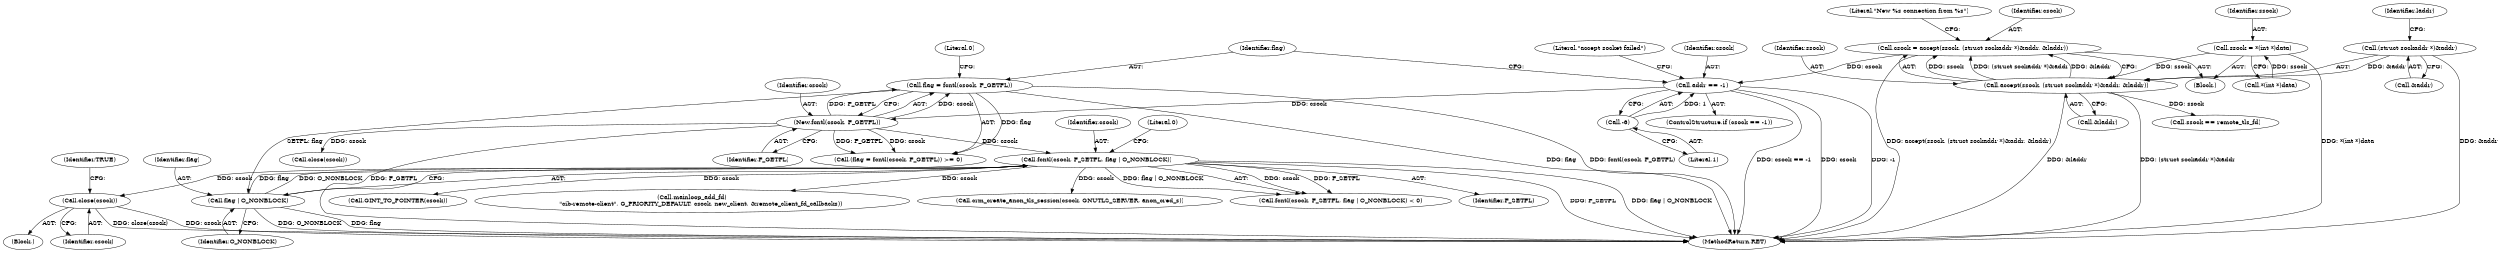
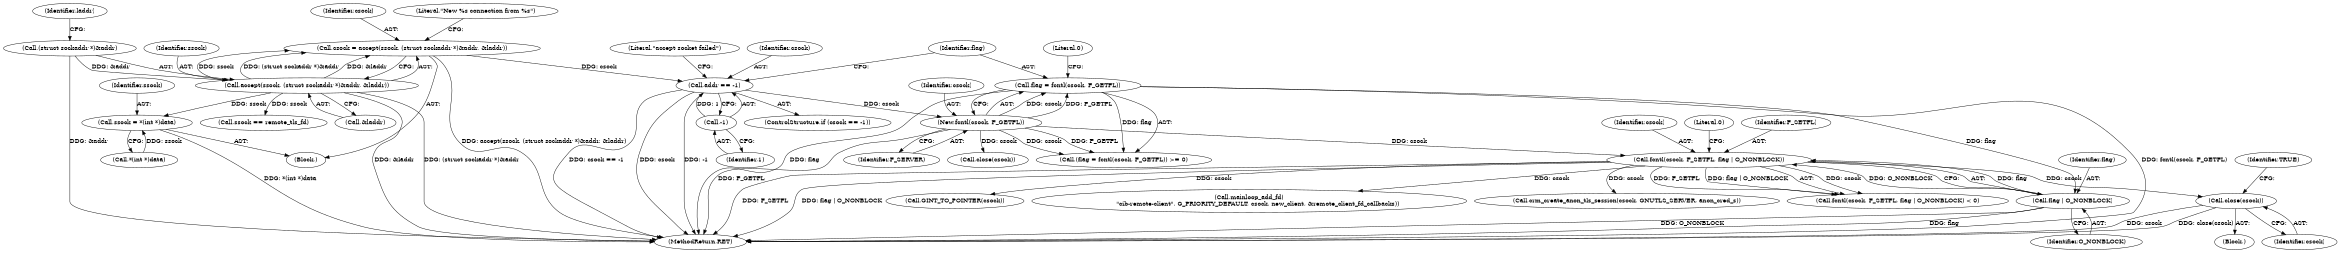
(2160, 63) -> (219, 103)
(2414, 86) -> none
(1618, 123) -> (716, 123)
(305, 141) -> (1981, 141)
(758, 160) -> (892, 160)
(1703, 160) -> (745, 160)
(1332, 173) -> (1750, 140)
